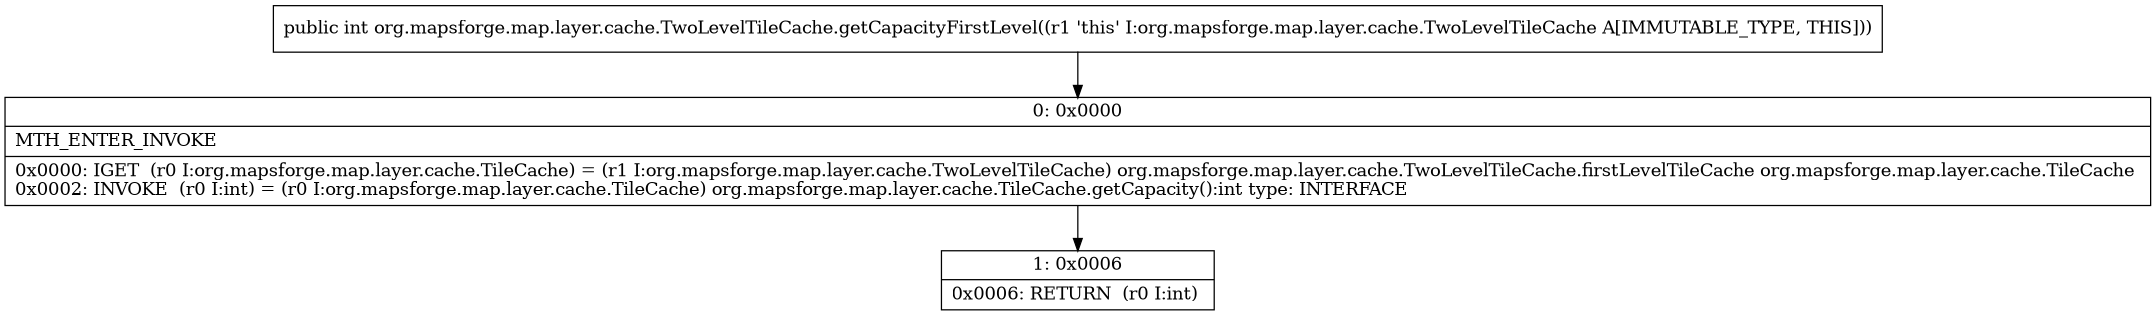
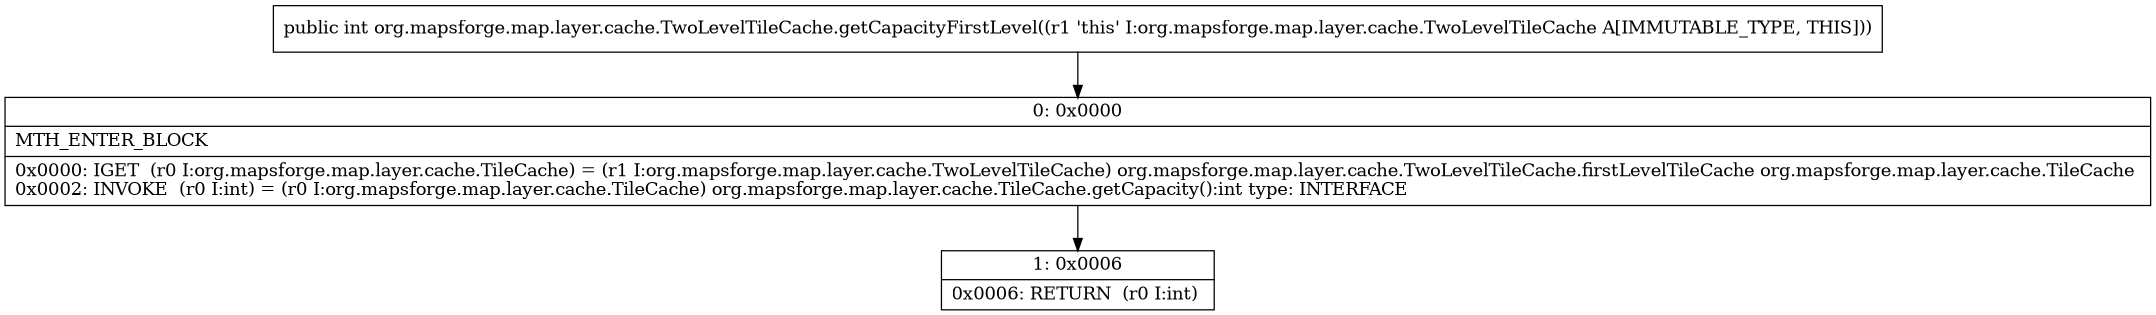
(116, 141) -> (112, 141)
